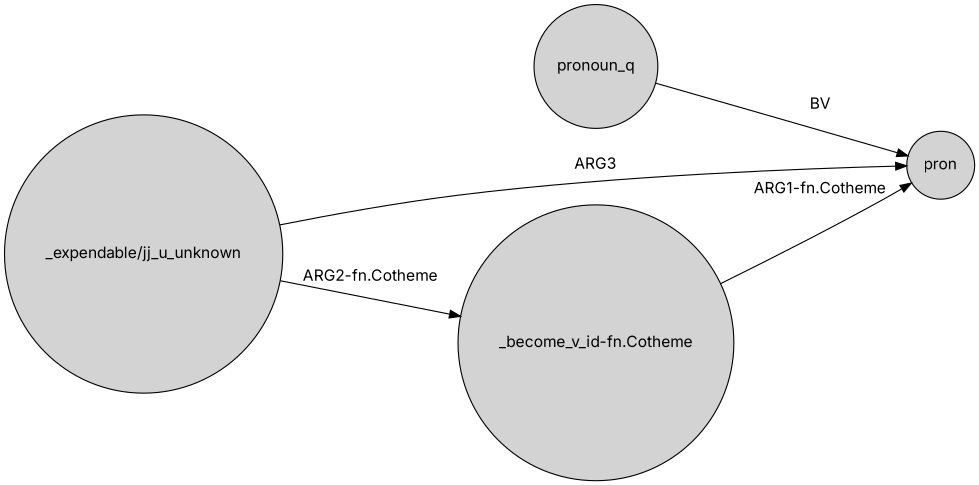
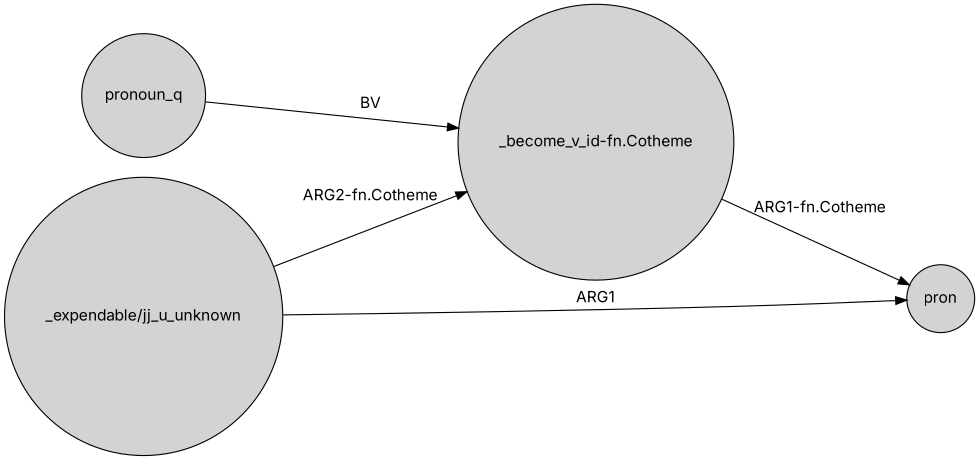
(777, 118) -> (326, 114)
(596, 165) -> (596, 298)
